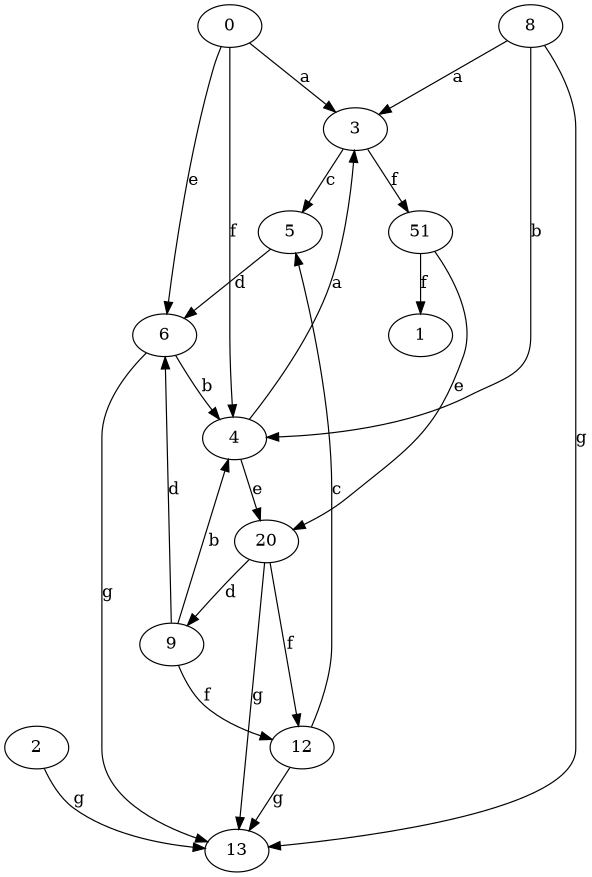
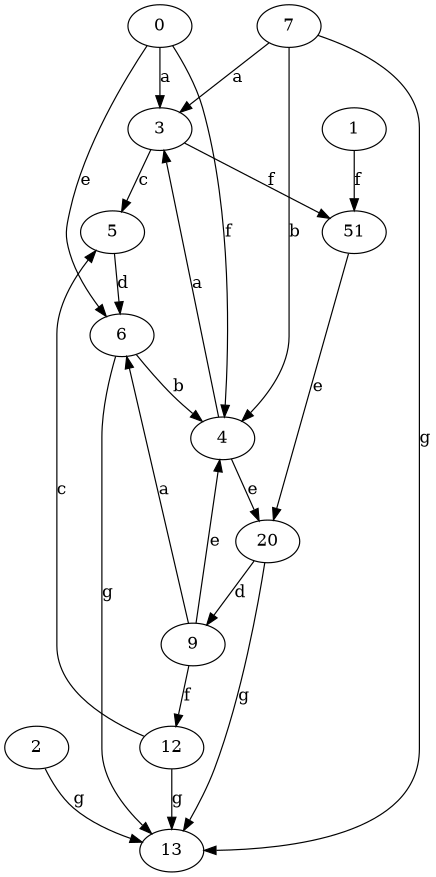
(531, 26) -> (289, 26)
(421, 278) -> (354, 175)
(174, 490) -> (164, 490)
(214, 541) -> (215, 541)
(283, 638) -> none
